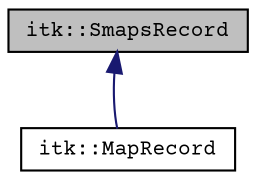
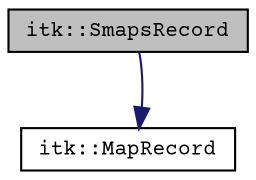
(114, 101) -> (142, 80)
